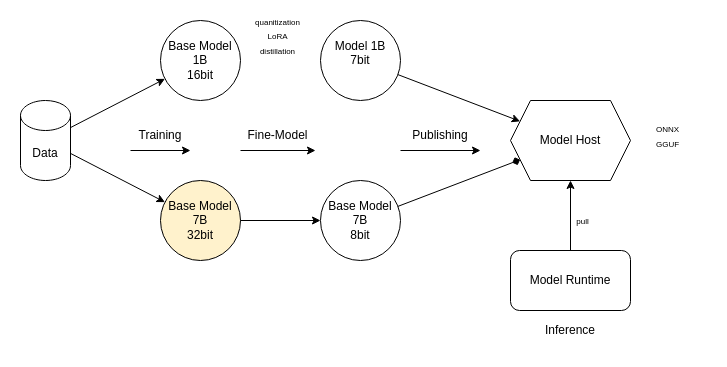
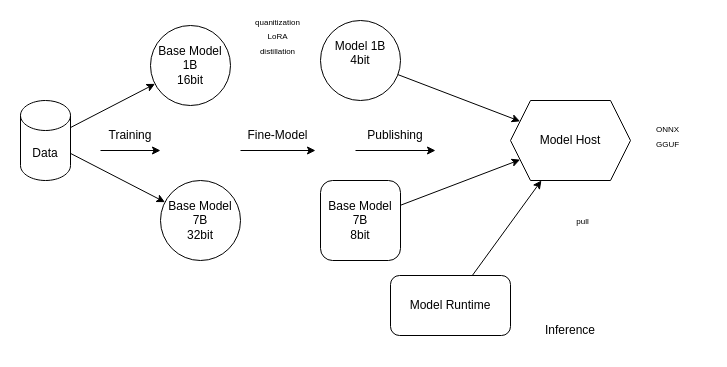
(201, 61) -> (191, 66)
(361, 61) -> (361, 61)
(161, 136) -> (131, 136)
(441, 136) -> (396, 136)
(512, 163) -> (512, 163)
(201, 221) -> (201, 221)
(277, 221) -> none
(361, 221) -> (361, 221)
(571, 281) -> (451, 306)
